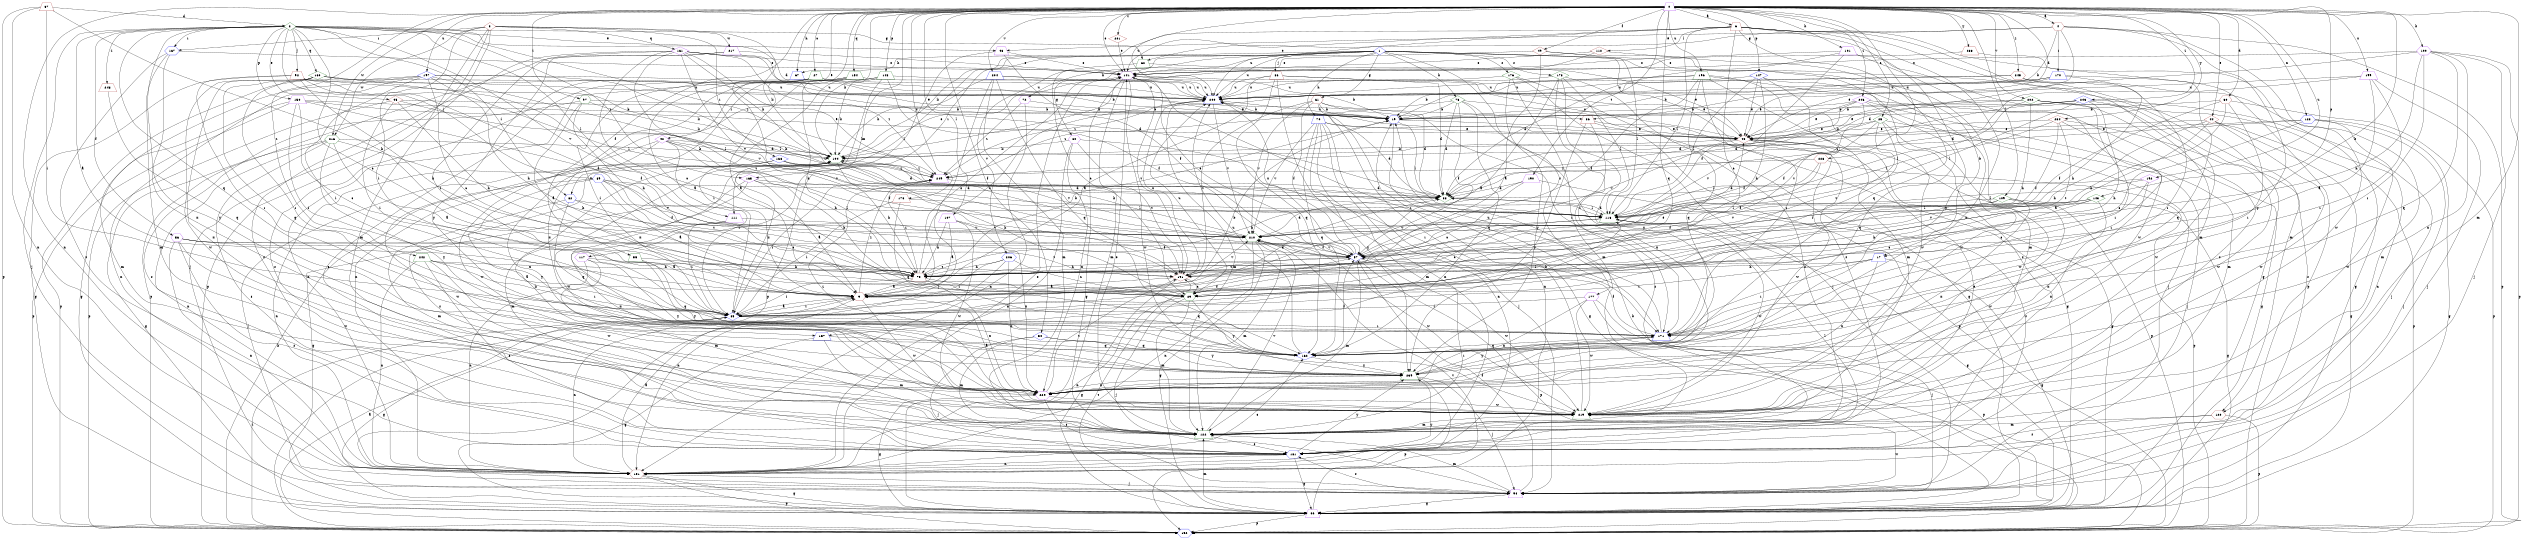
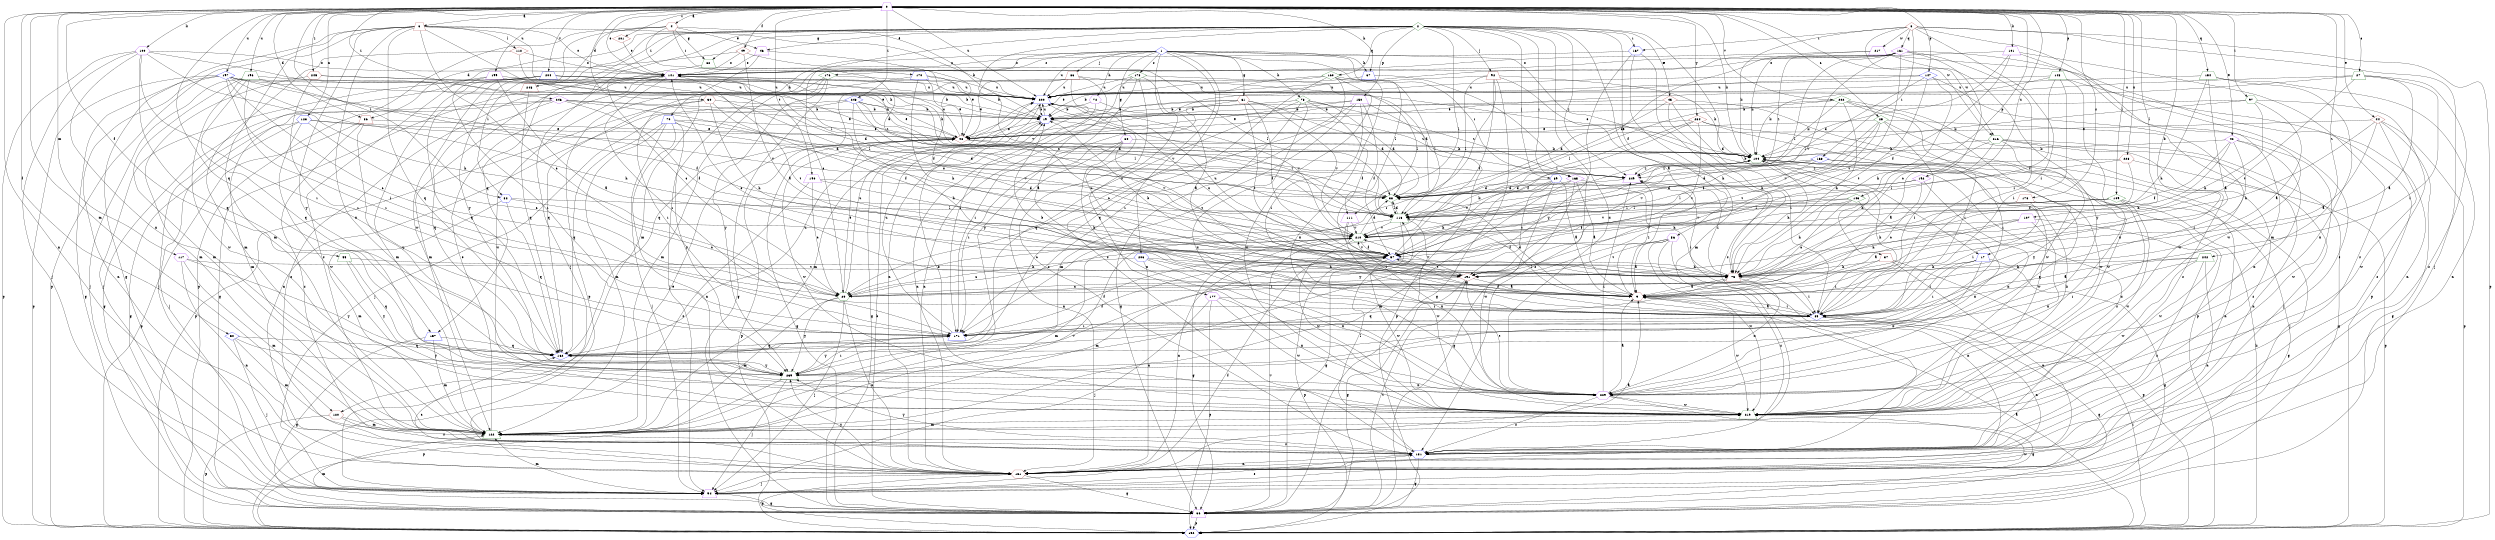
(168, 17) -> (1700, 88)
(1970, 51) -> none
(800, 157) -> none
(968, 245) -> none
